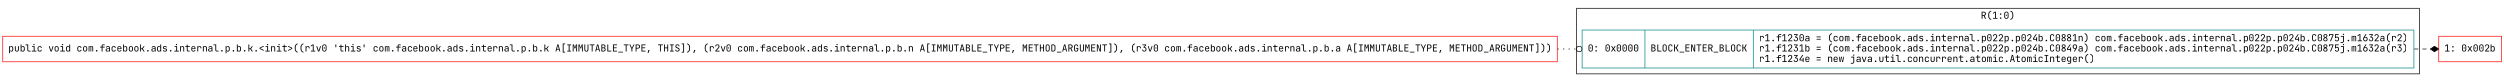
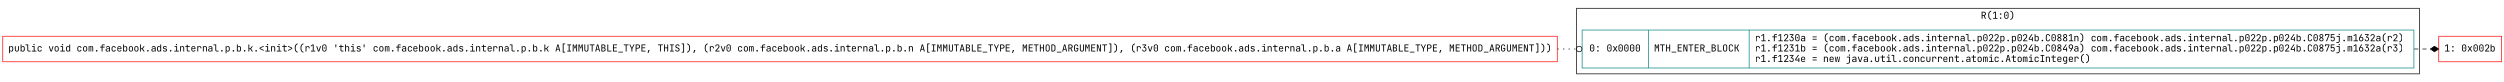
(1699, 49) -> (1697, 49)
